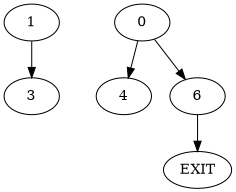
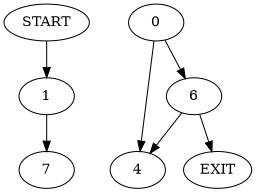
none -> (47, 23)
(32, 96) -> (47, 170)
none -> (169, 129)
